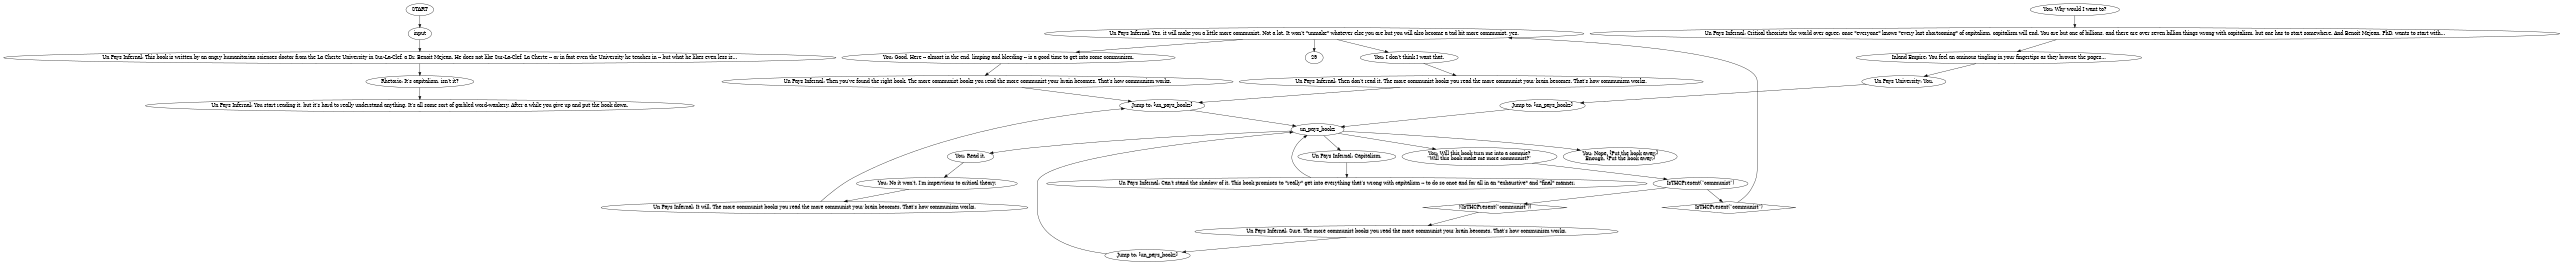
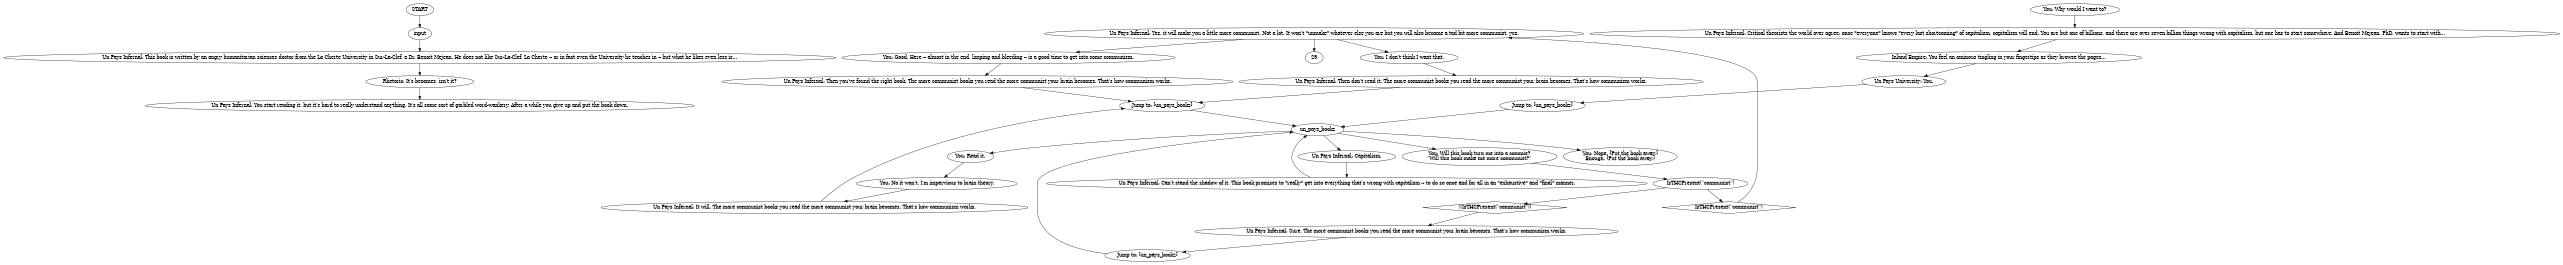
(420, 82) -> (420, 82)
(937, 184) -> (937, 184)
